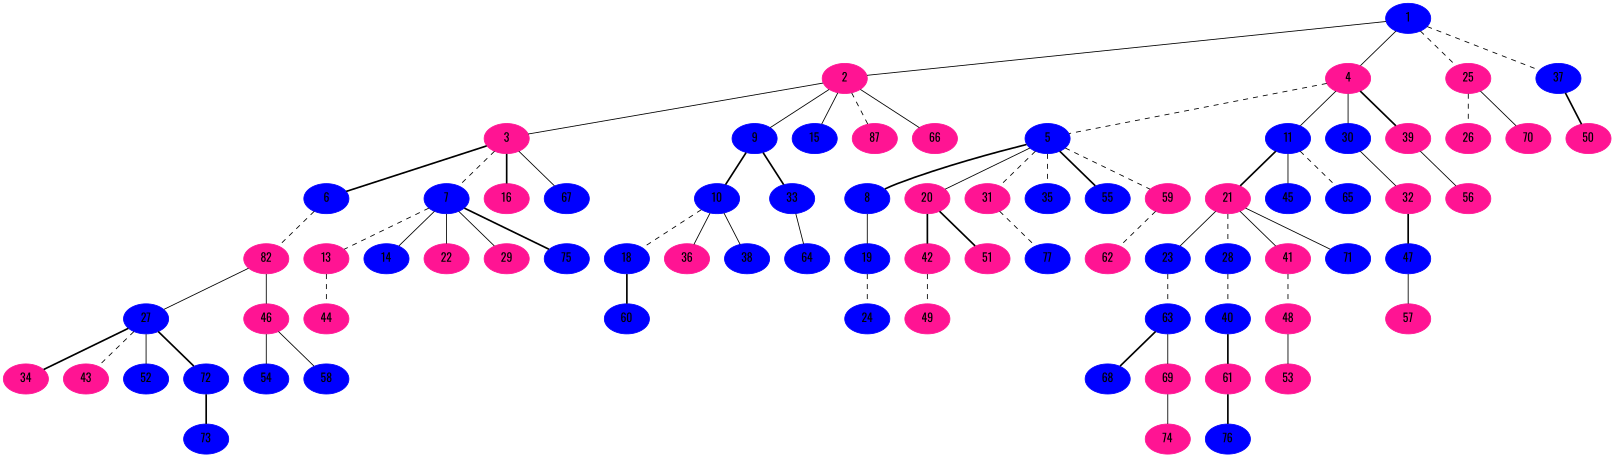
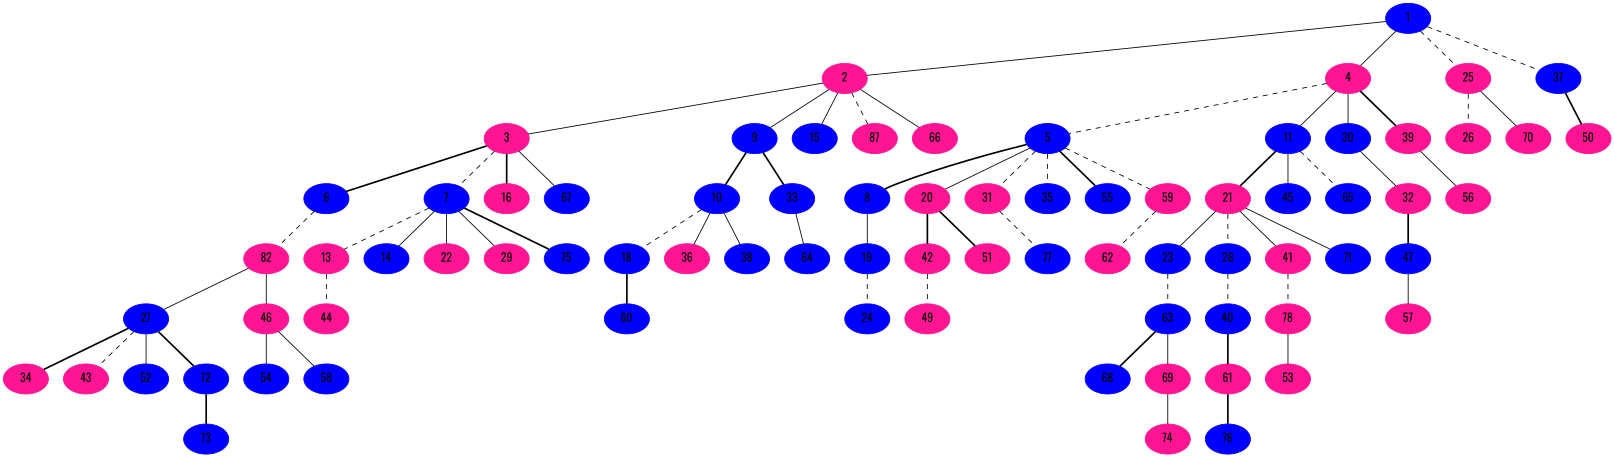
(1288, 319) -> (1288, 319)
